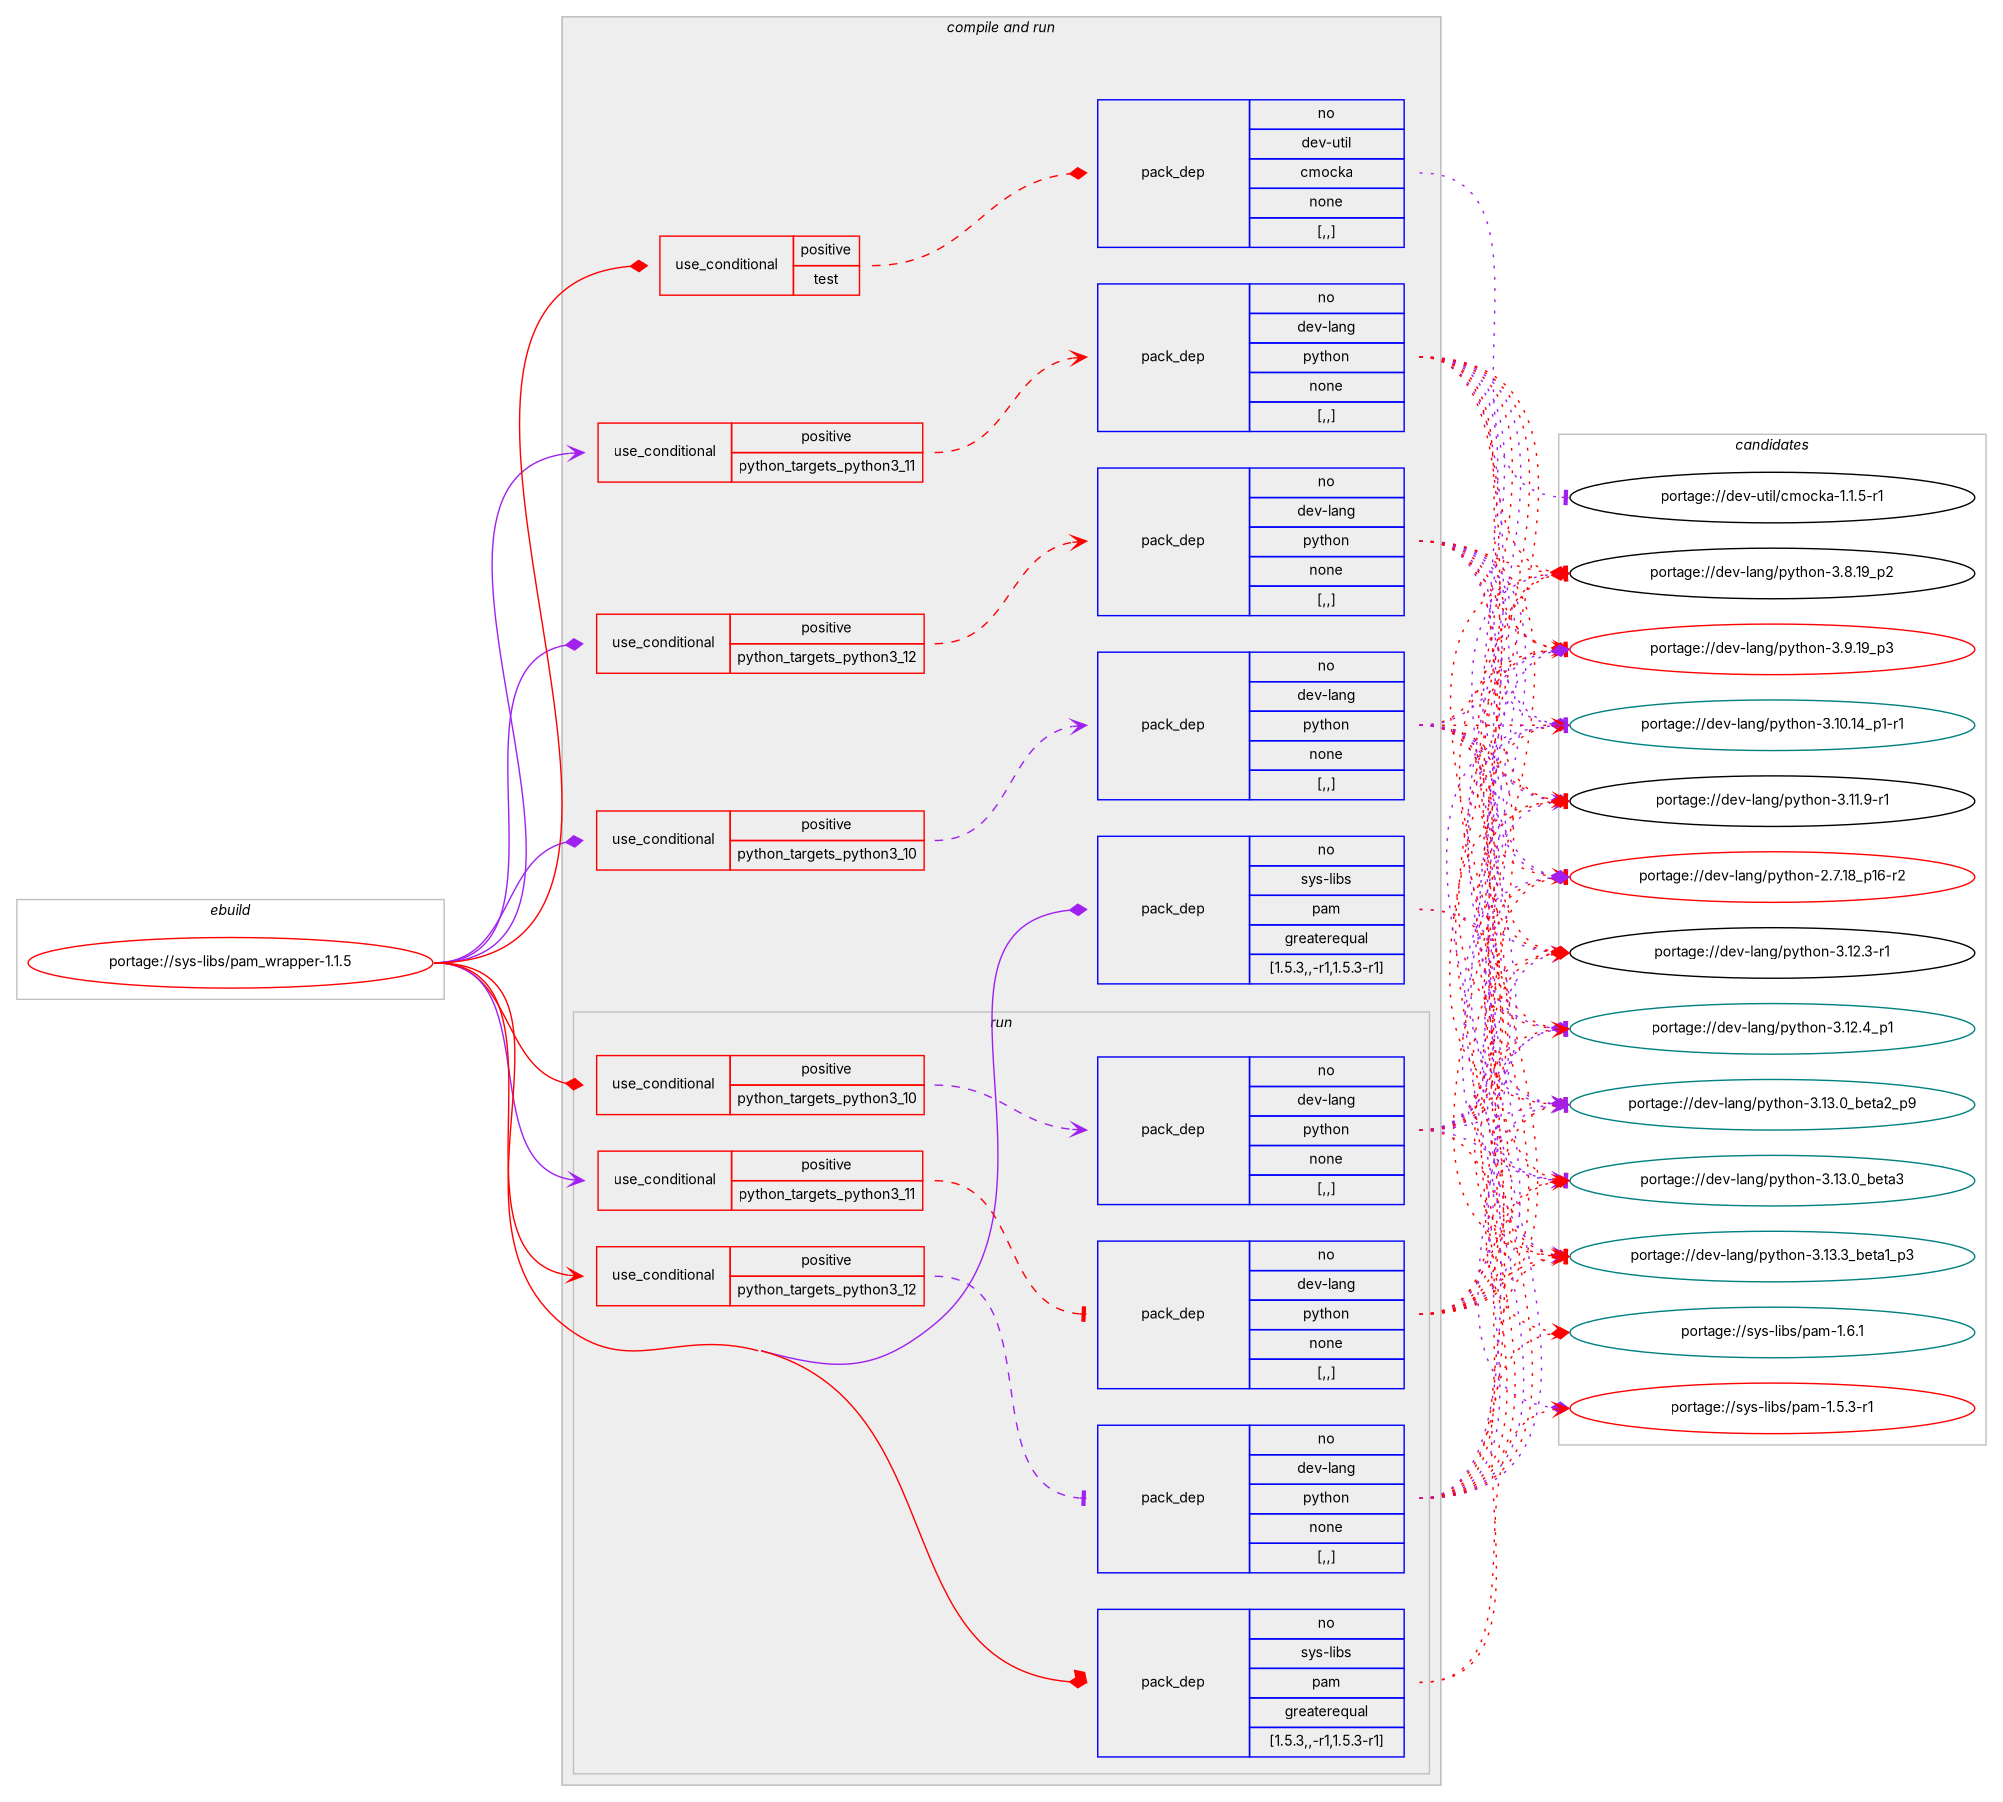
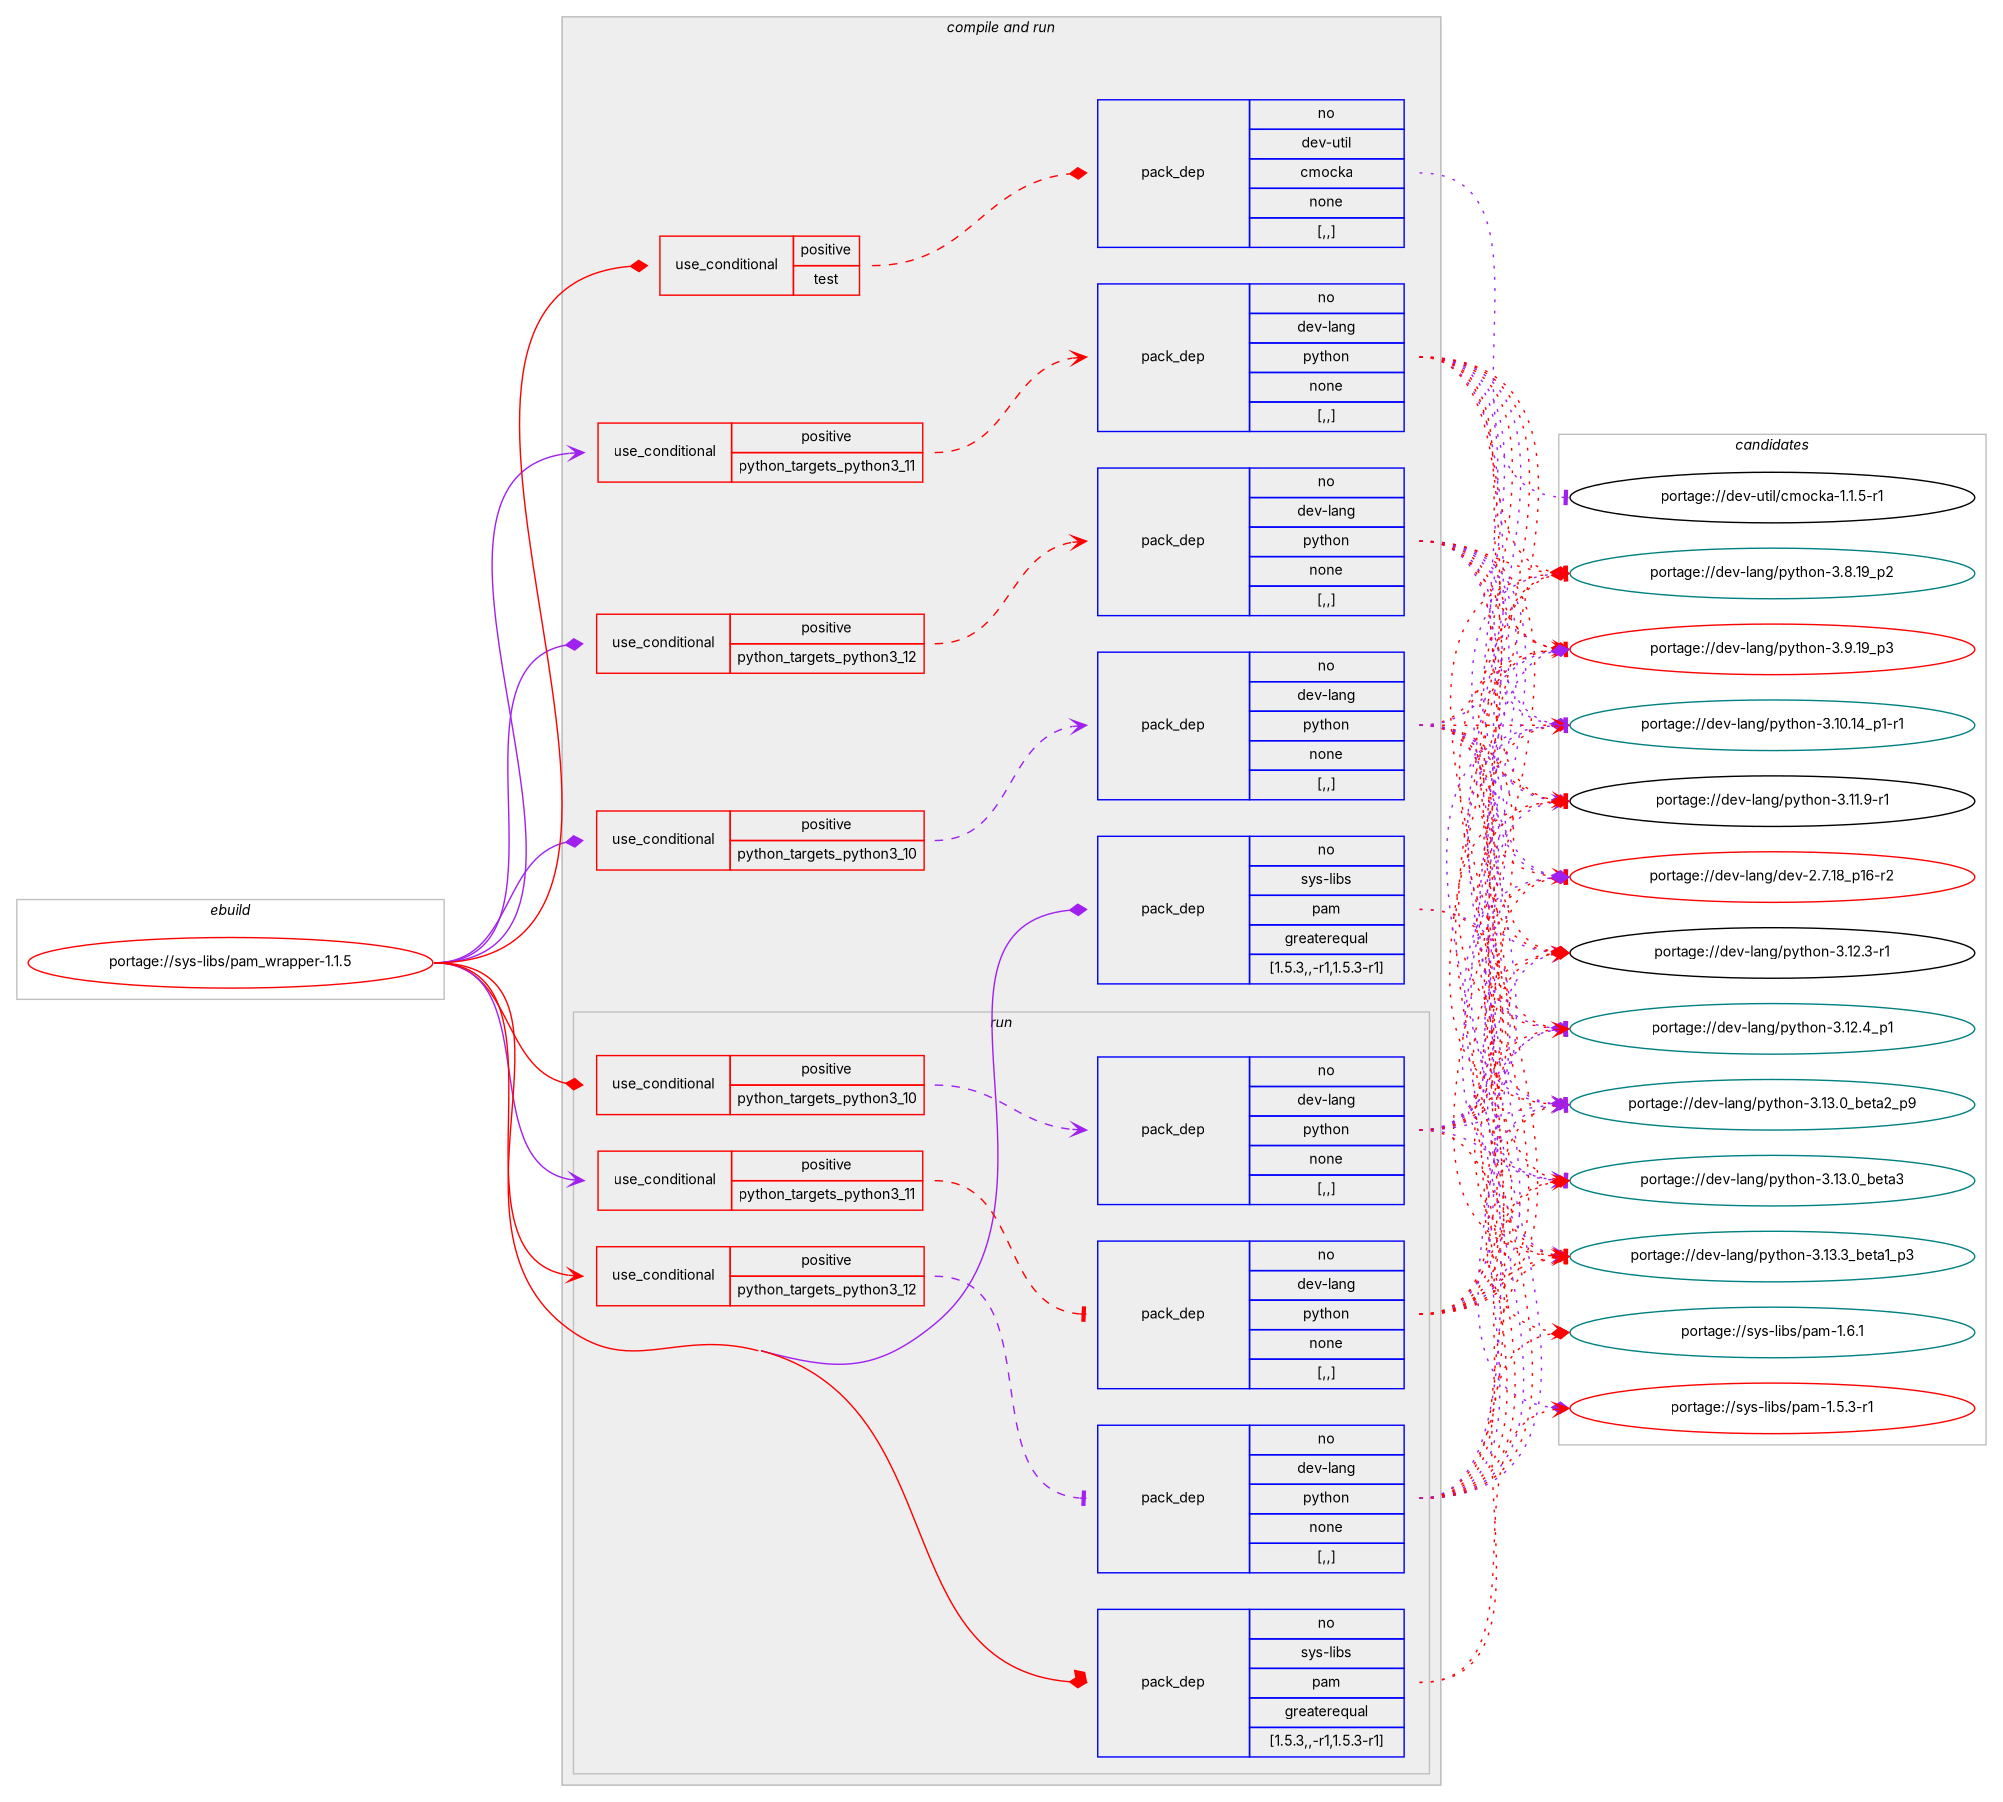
(1772, 573) -> (1772, 573)
(1772, 877) -> (1772, 877)
